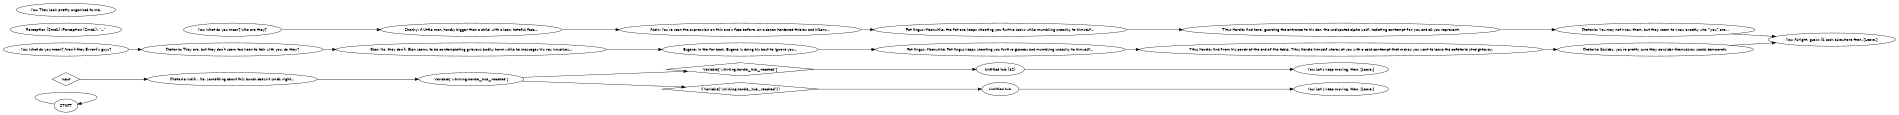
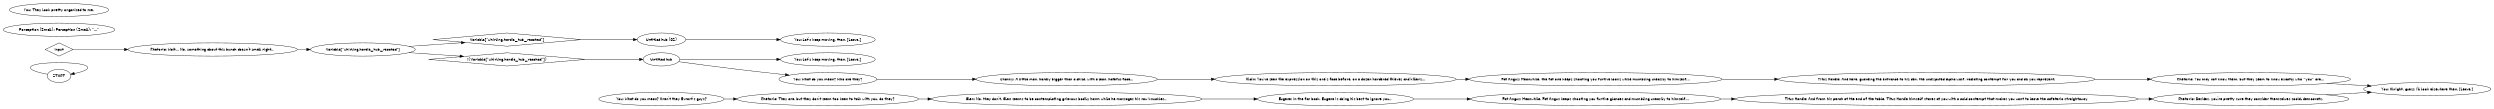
none -> (732, 69)
(1000, 69) -> (661, 40)
